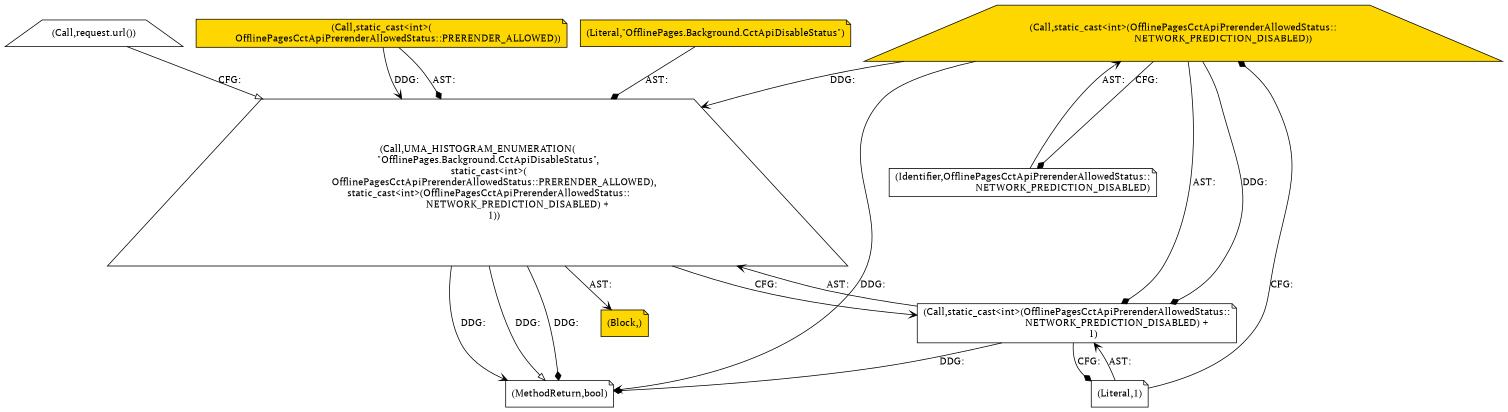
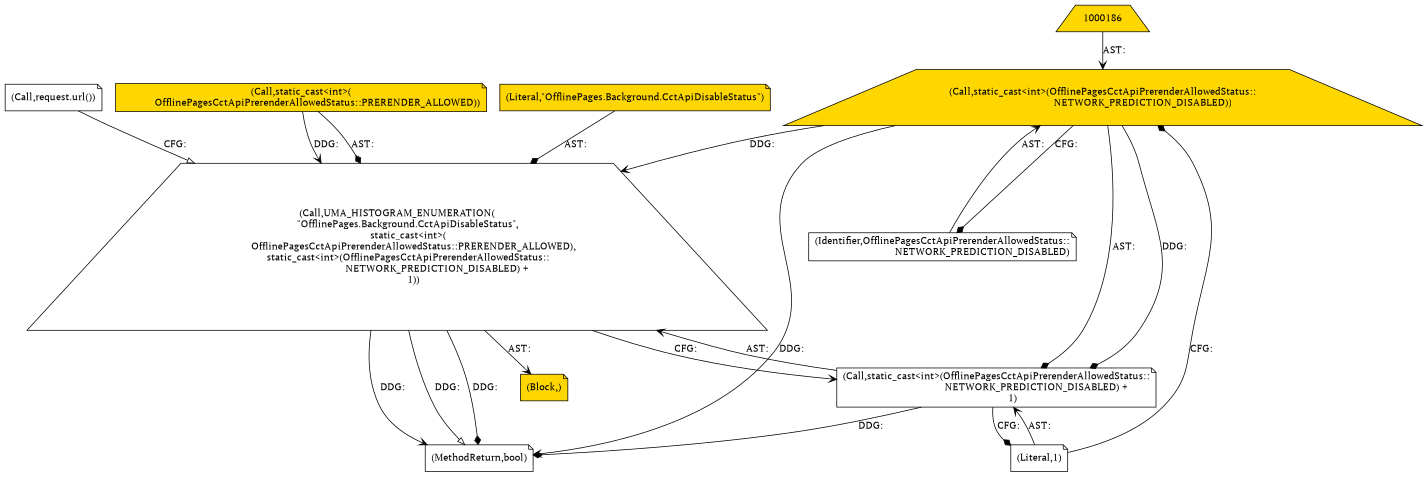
none -> (1103, 18)
(94, 33) -> (54, 98)
